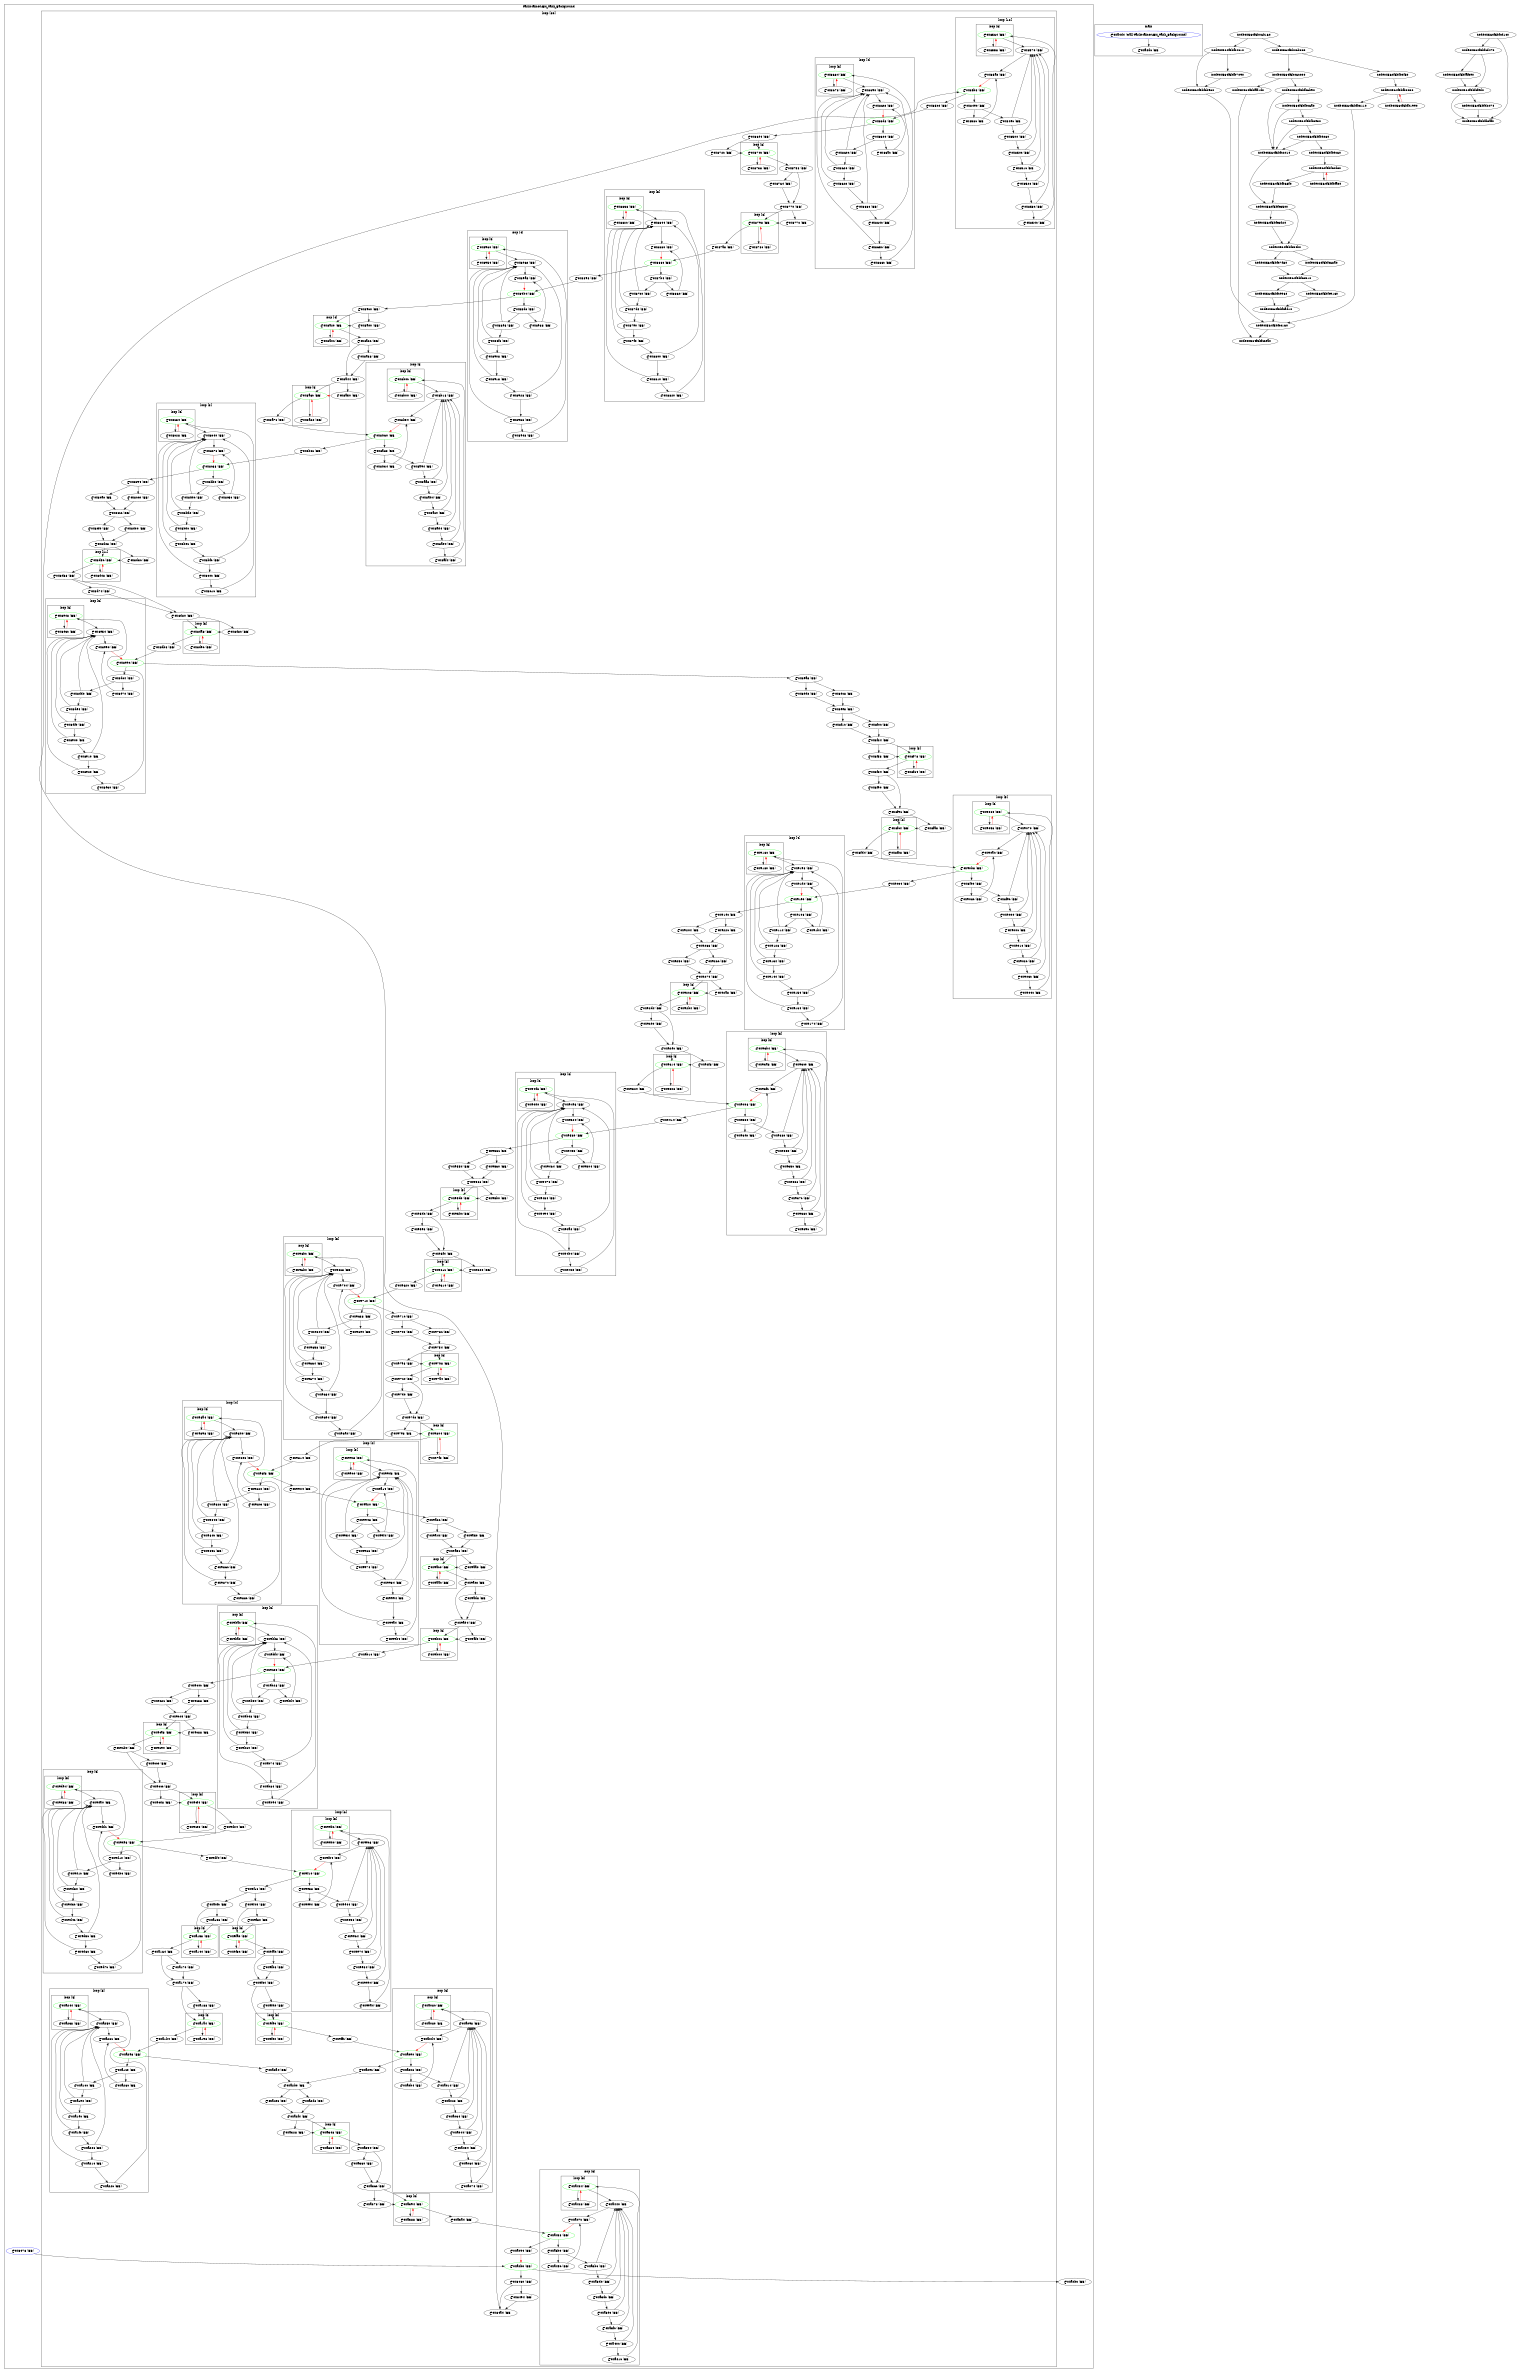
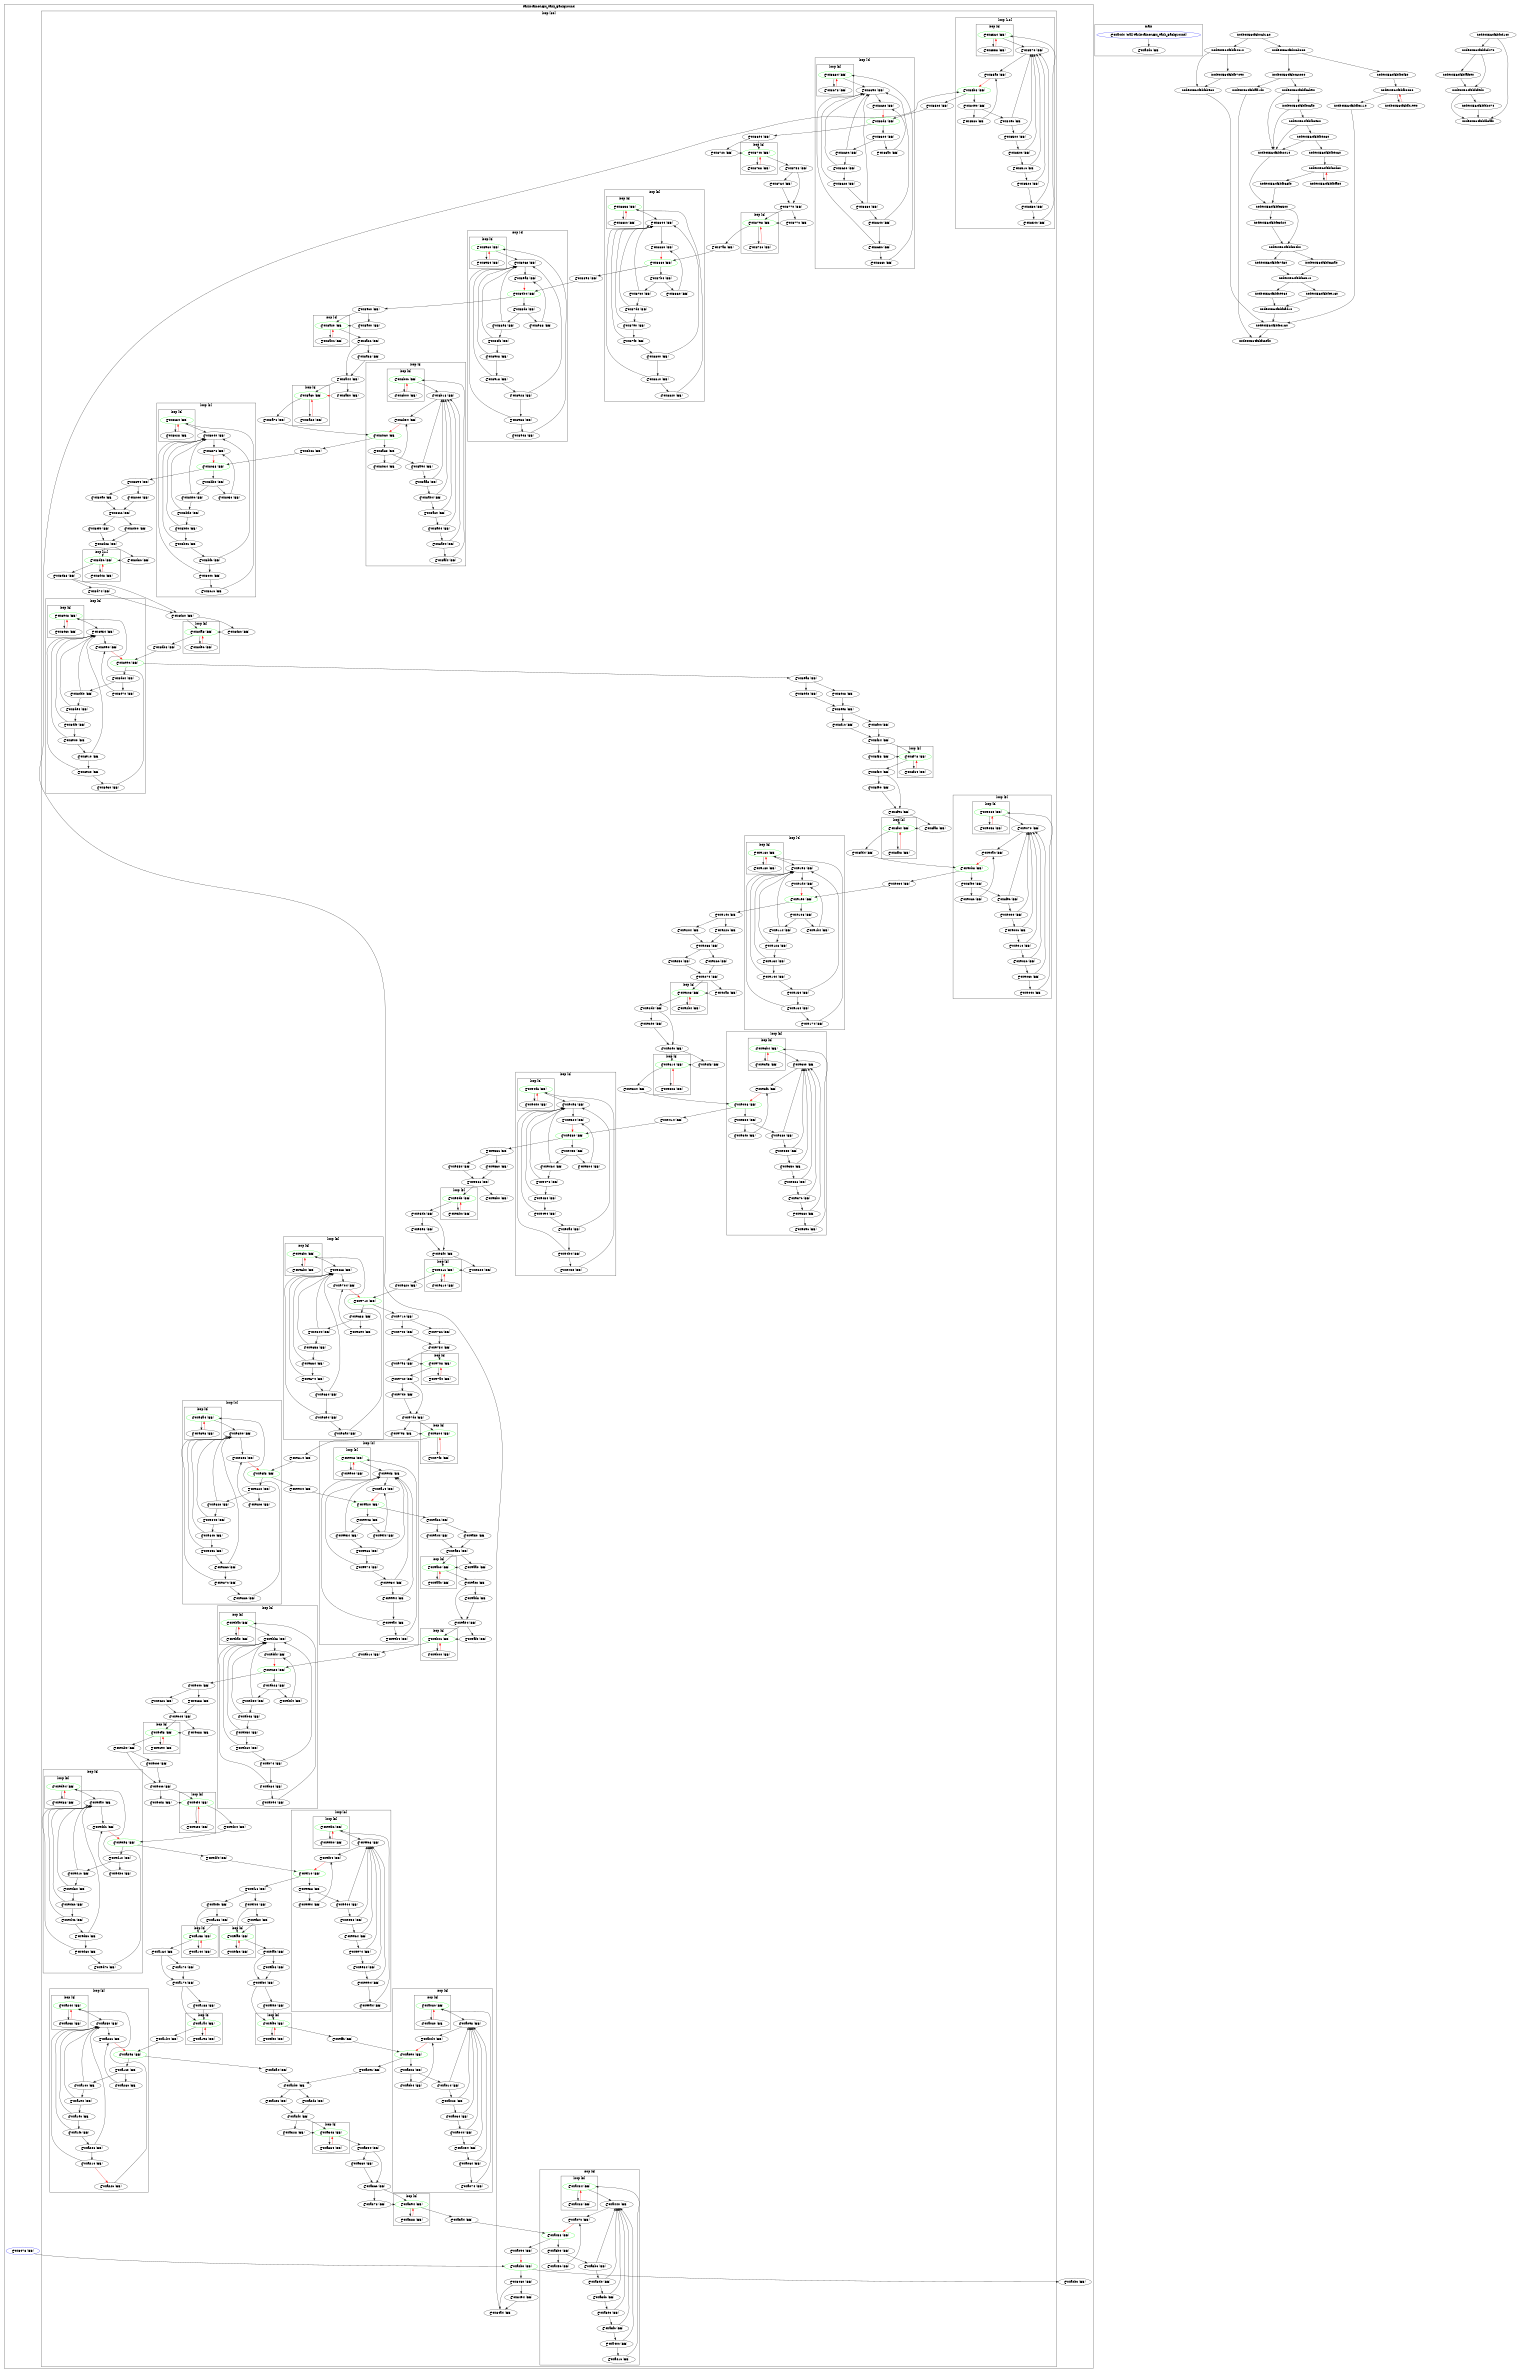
(479, 1198) -> none
(101, 2174) -> (101, 2174)
